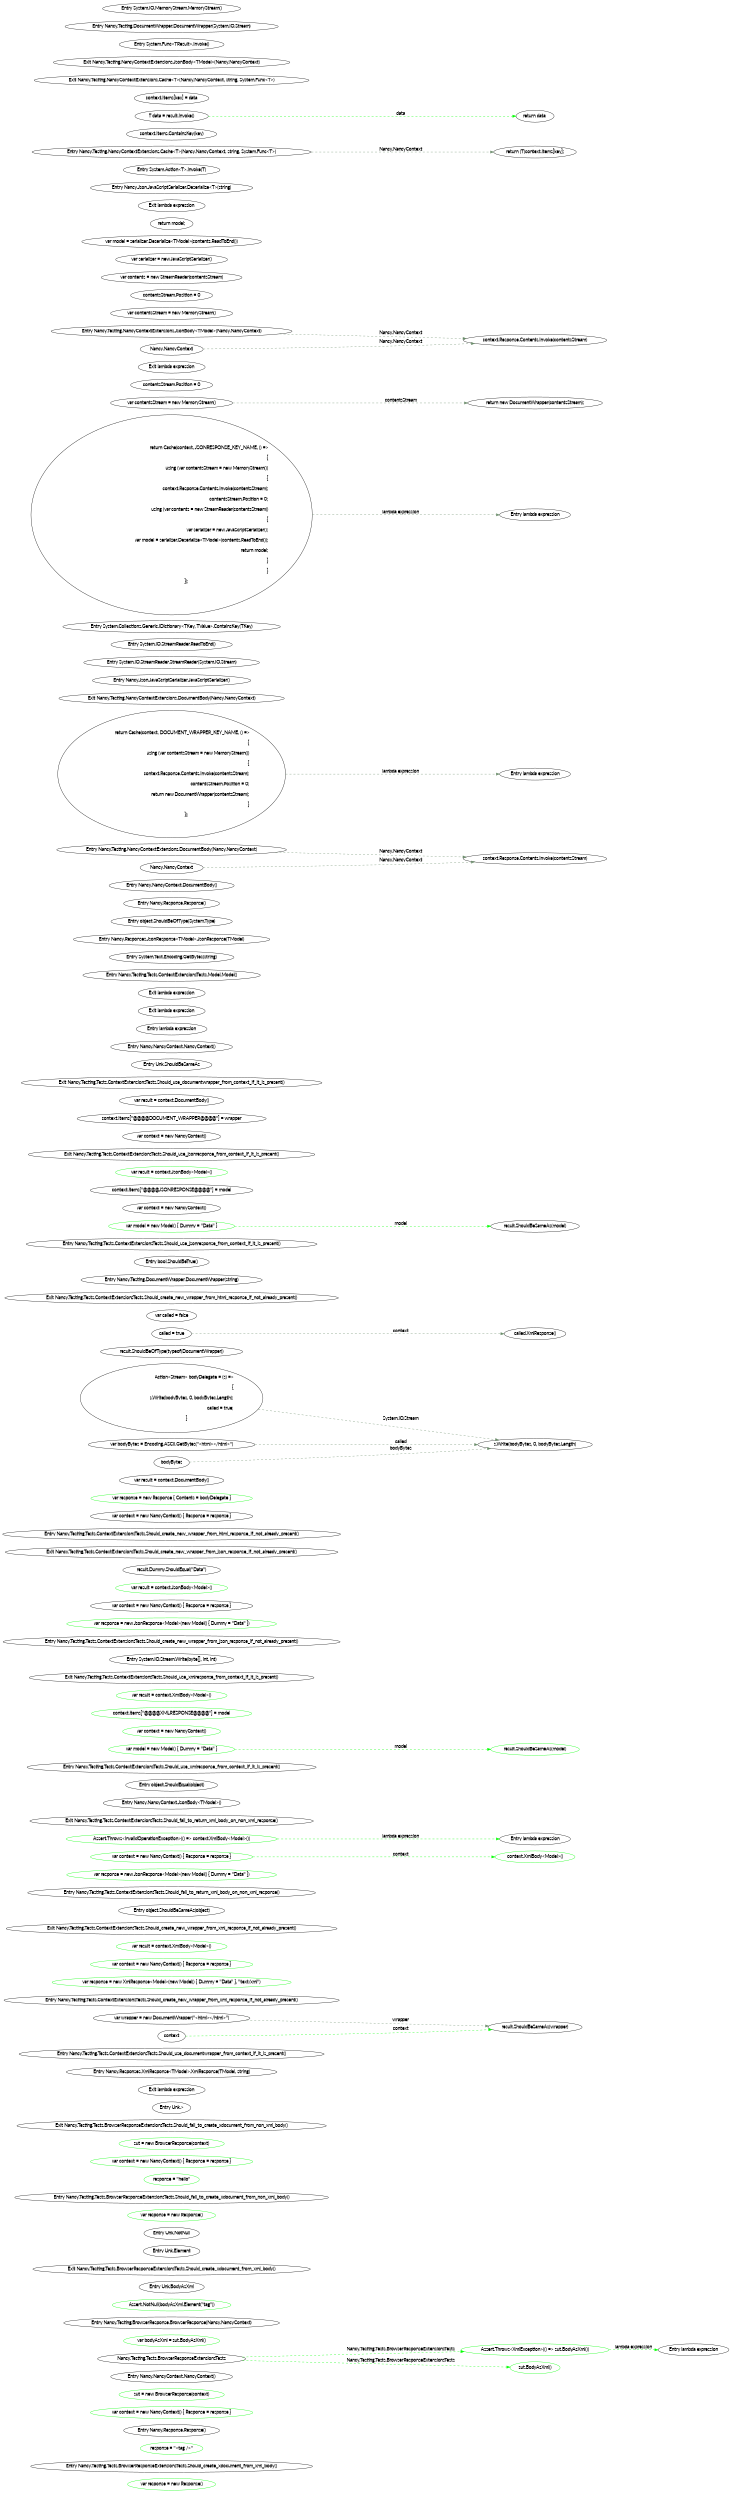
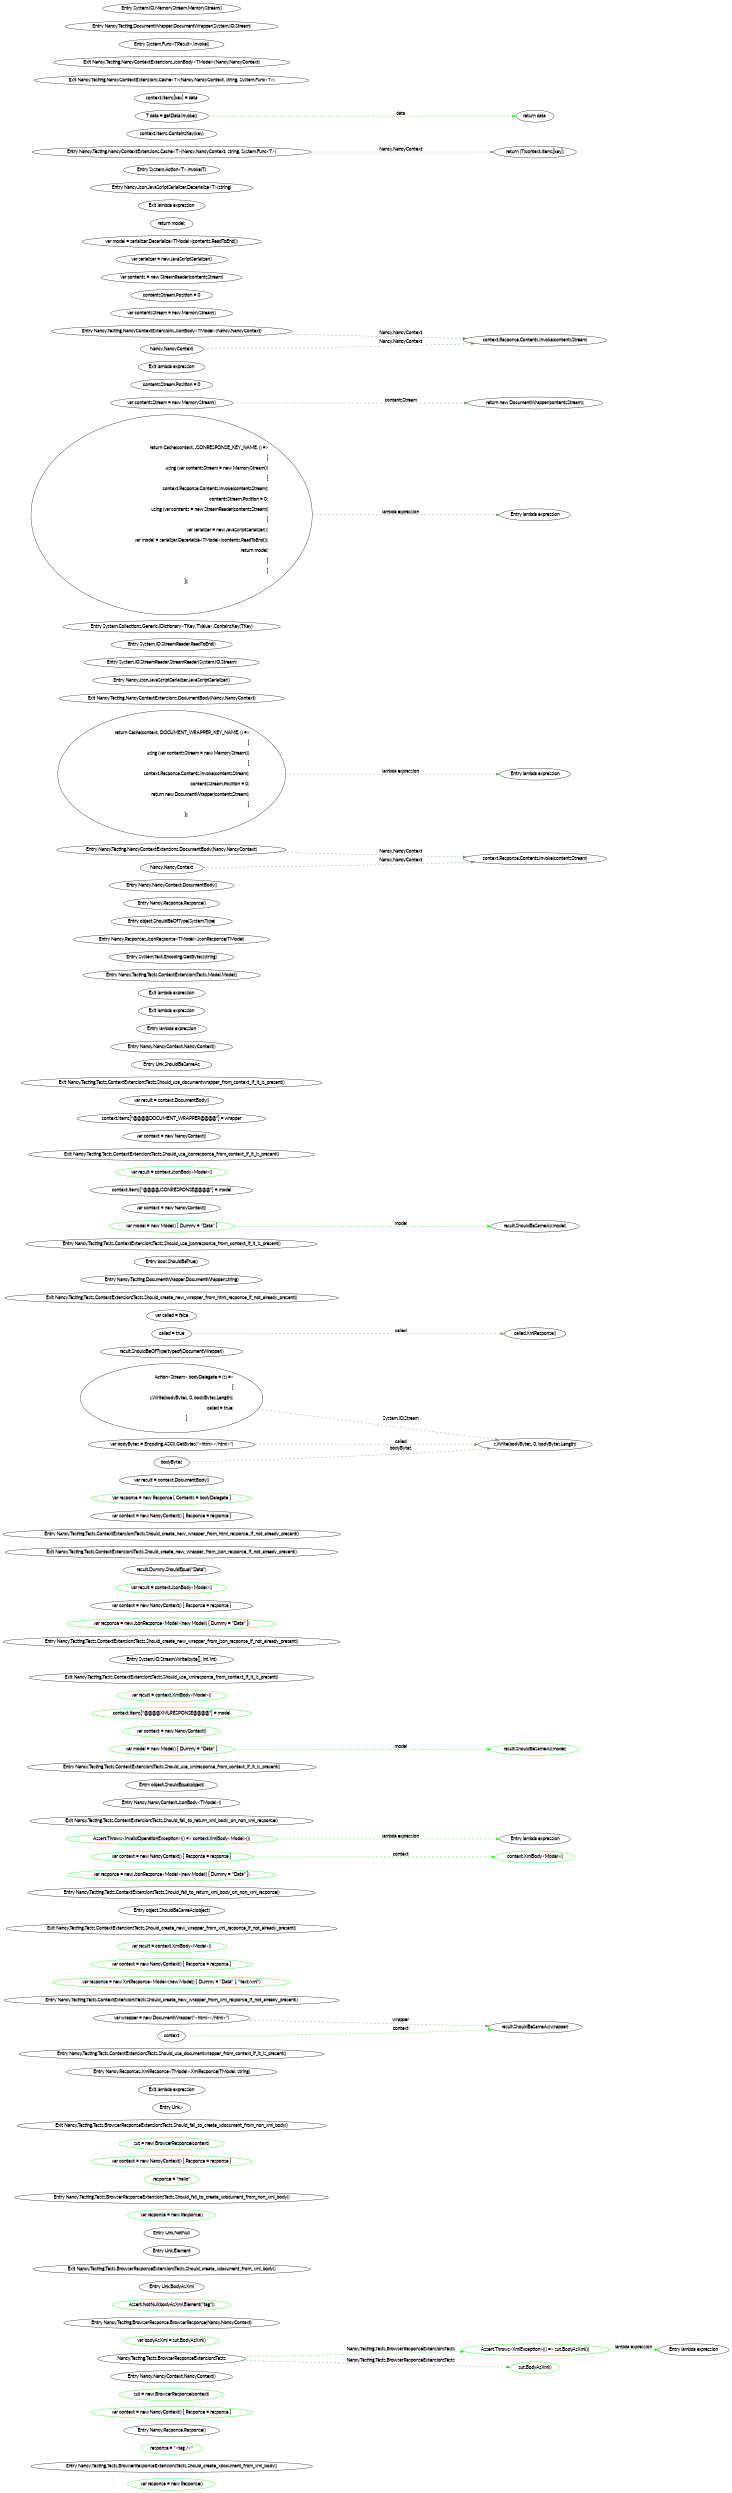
(172, 116) -> (172, 116)
(401, 1331) -> (401, 1331)
(375, 2364) -> (375, 2364)
